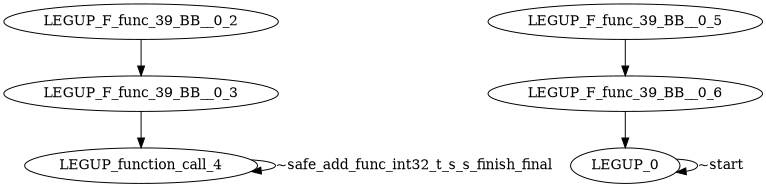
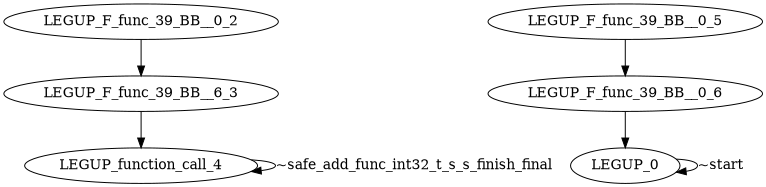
(141, 94) -> (141, 94)
